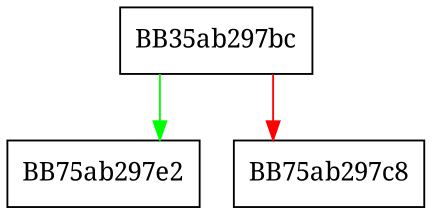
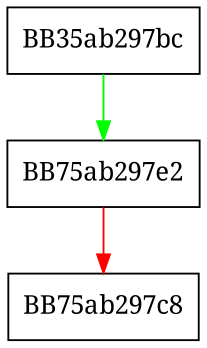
(273, 98) -> (104, 231)
